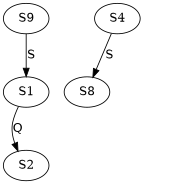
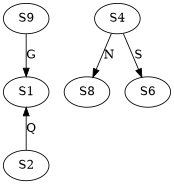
(31, 55) -> (31, 55)
(109, 55) -> (109, 55)
none -> (148, 92)
(12, 125) -> (26, 133)
